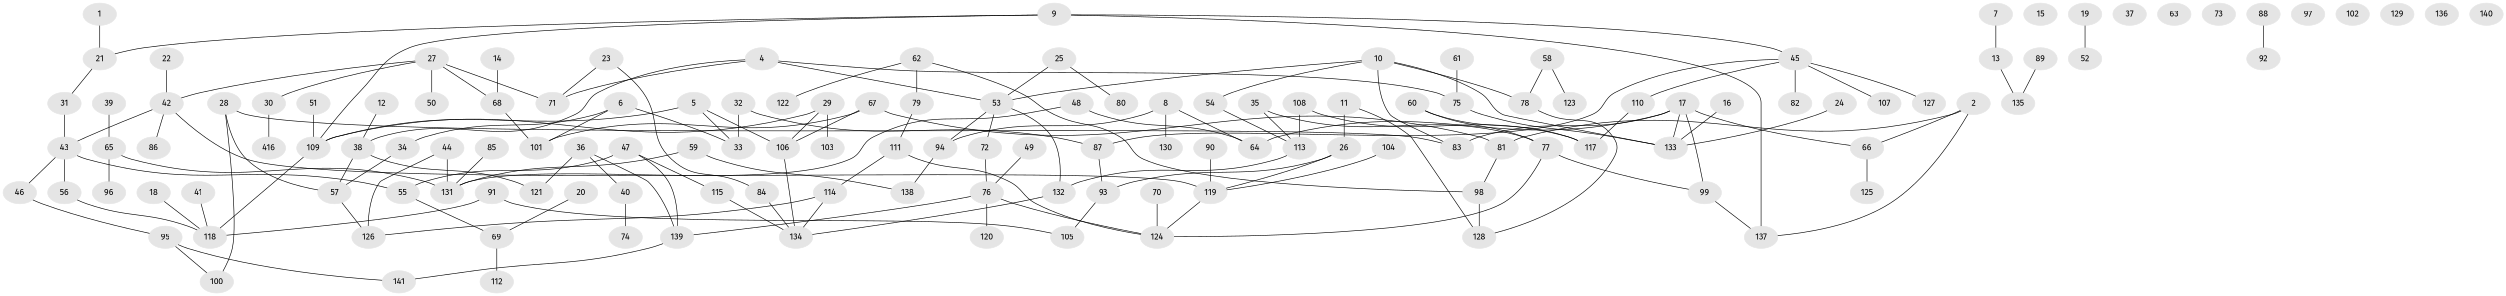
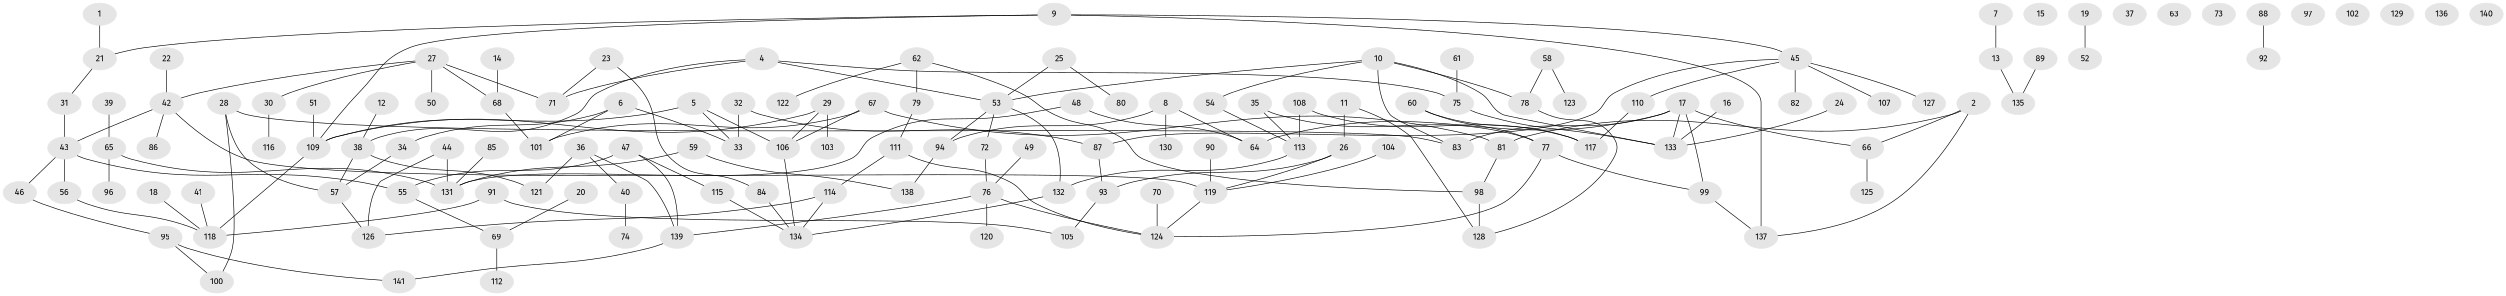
(269, 148) -> (269, 148)
